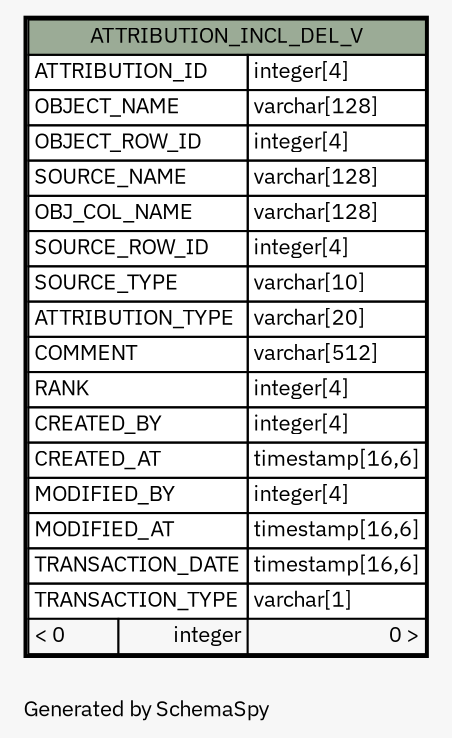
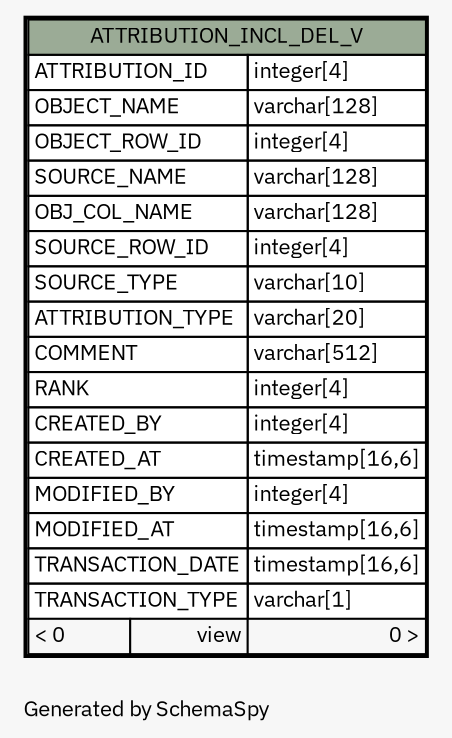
(208, 635) -> (219, 635)
